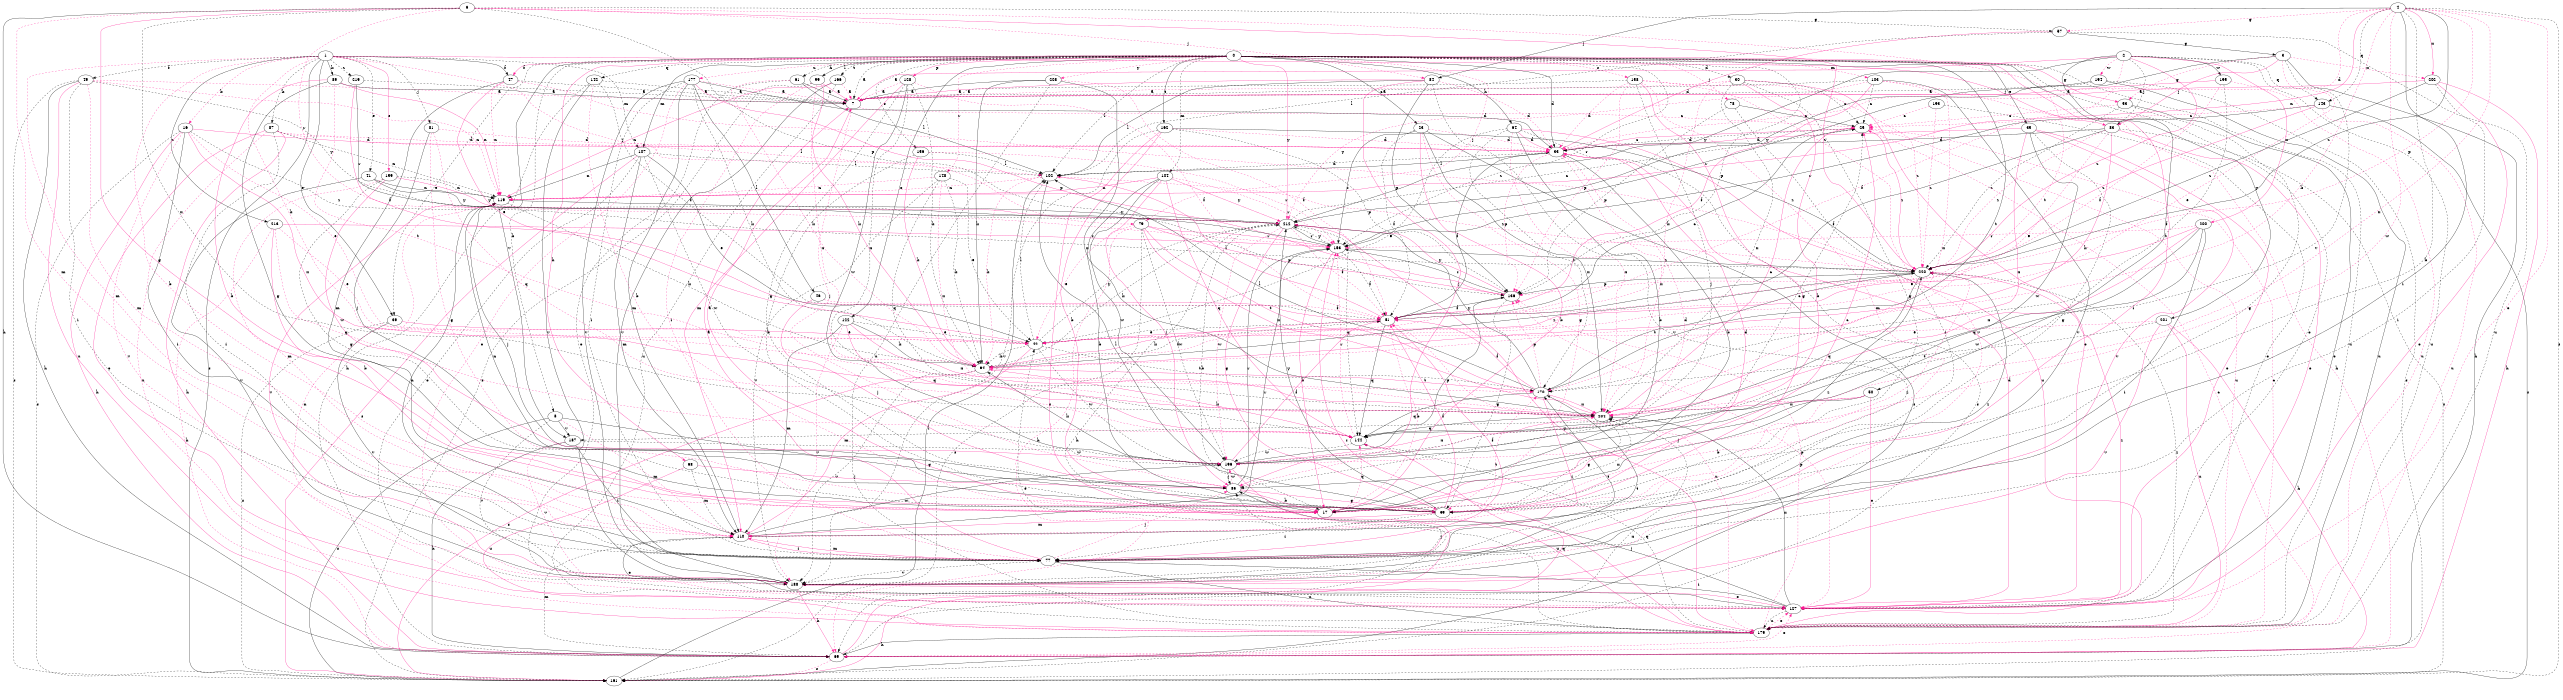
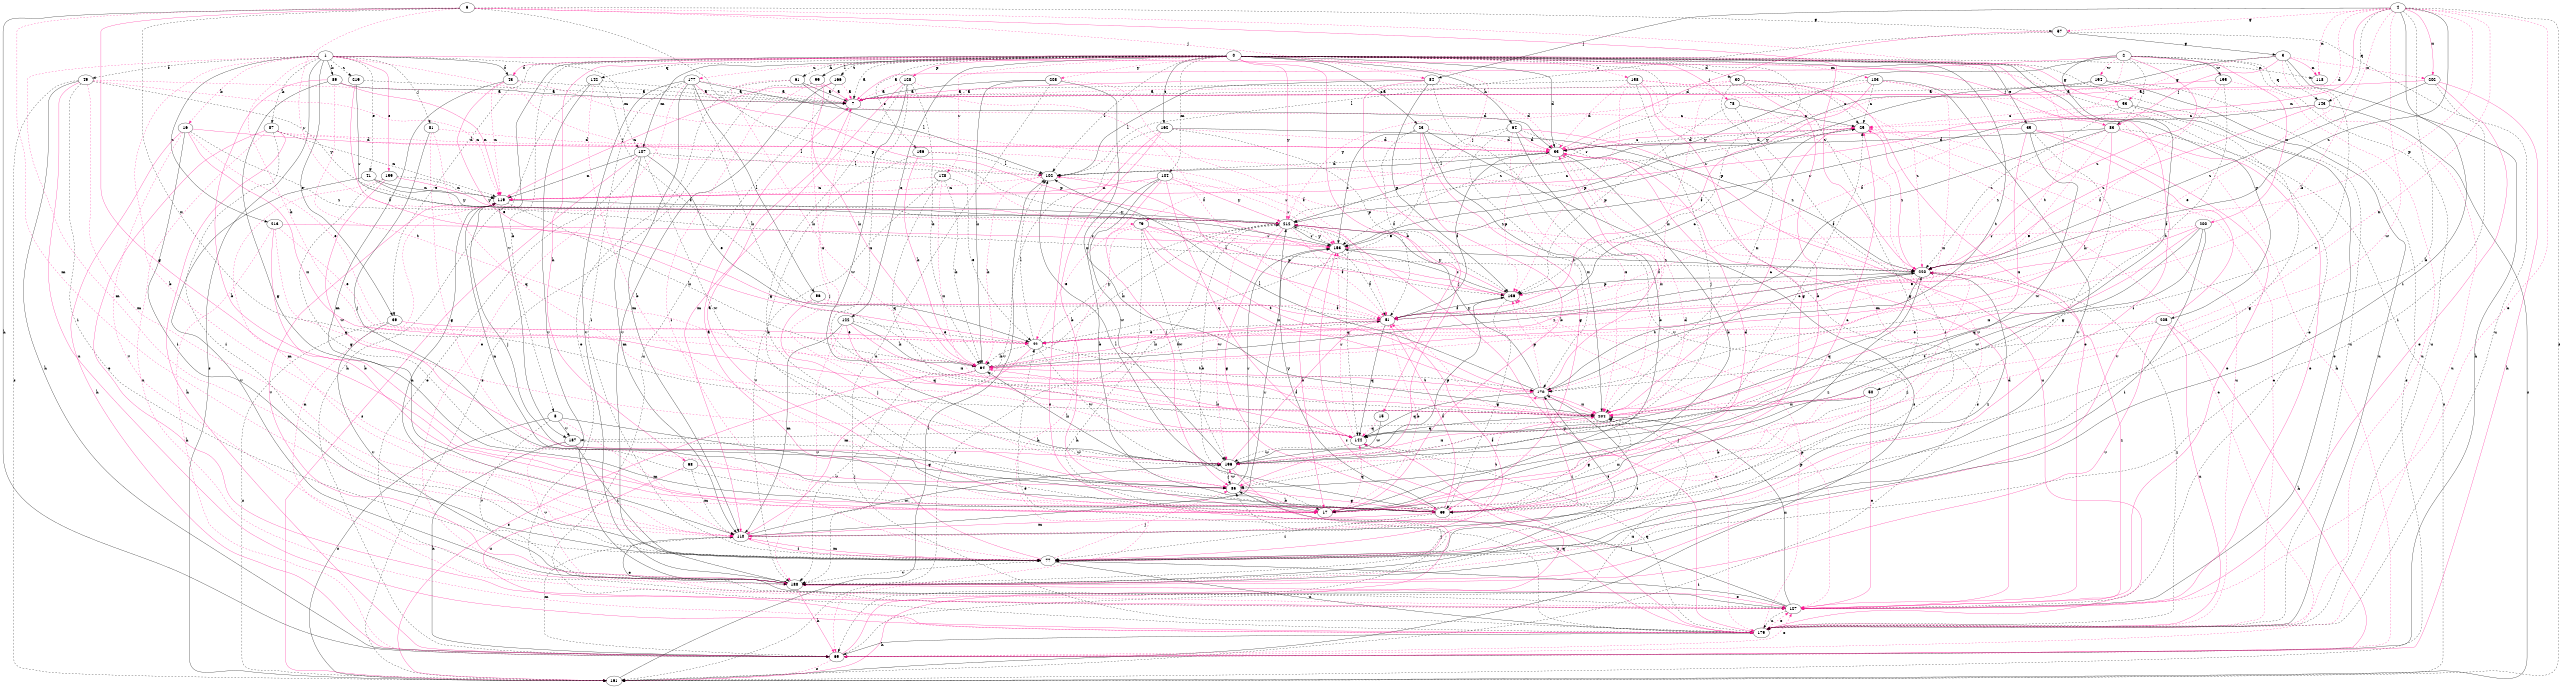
(1488, 59) -> (1488, 59)
(511, 80) -> (511, 80)
none -> (2320, 80)
(1936, 104) -> none
(818, 296) -> (818, 296)
(2164, 320) -> (2164, 320)
(1579, 323) -> (1579, 323)
(1477, 341) -> (1657, 273)
none -> (1381, 417)
(37, 654) -> none
